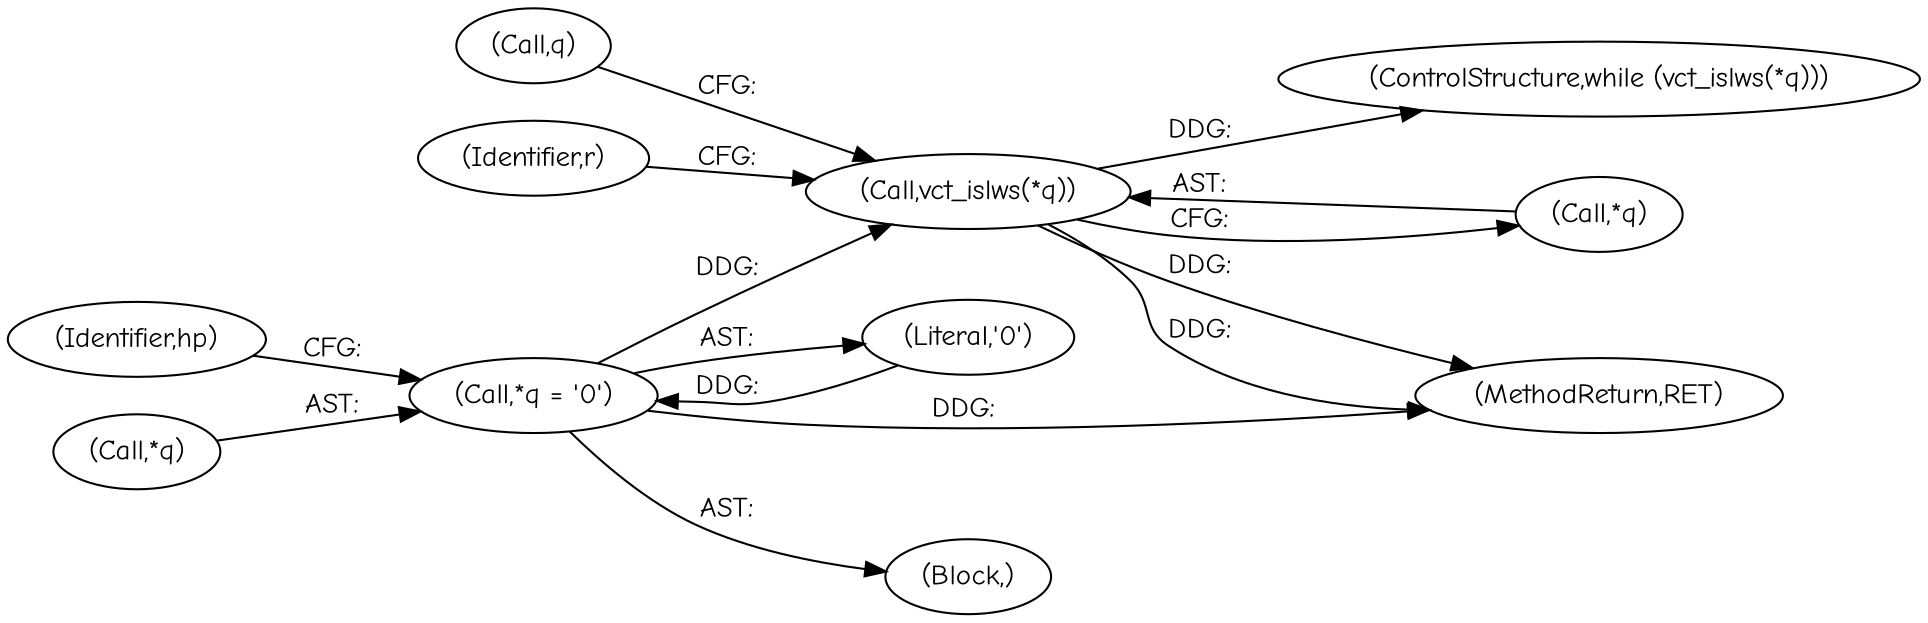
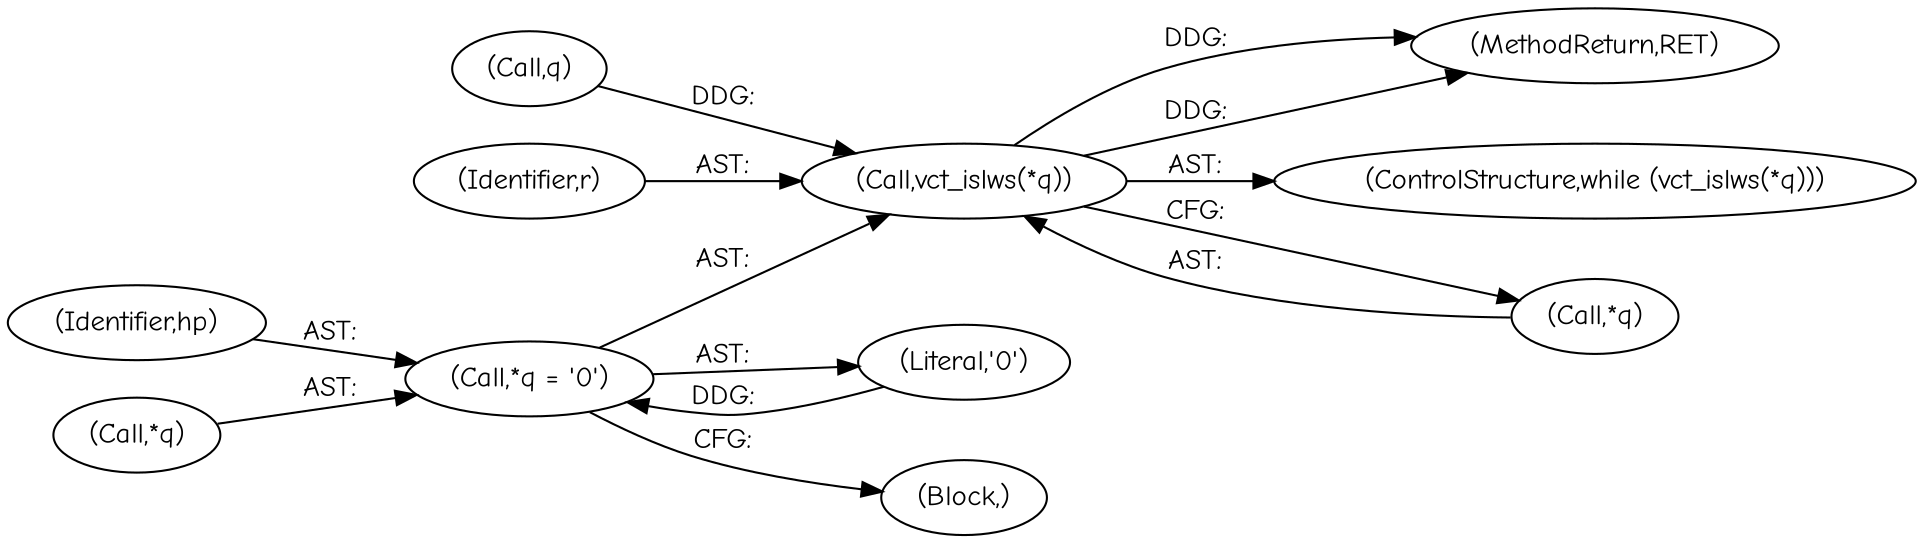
(732, 86) -> (728, 97)
(1205, 130) -> (1200, 166)
(732, 157) -> (728, 166)
(732, 268) -> (728, 259)
(337, 349) -> (335, 332)
(1028, 428) -> none
(732, 509) -> (728, 440)
